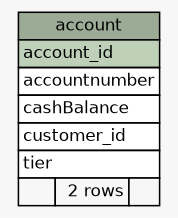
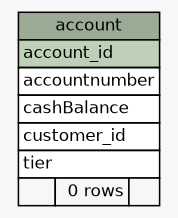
(96, 191) -> (96, 191)
